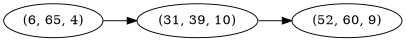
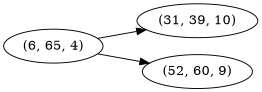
(270, 21) -> (119, 58)
